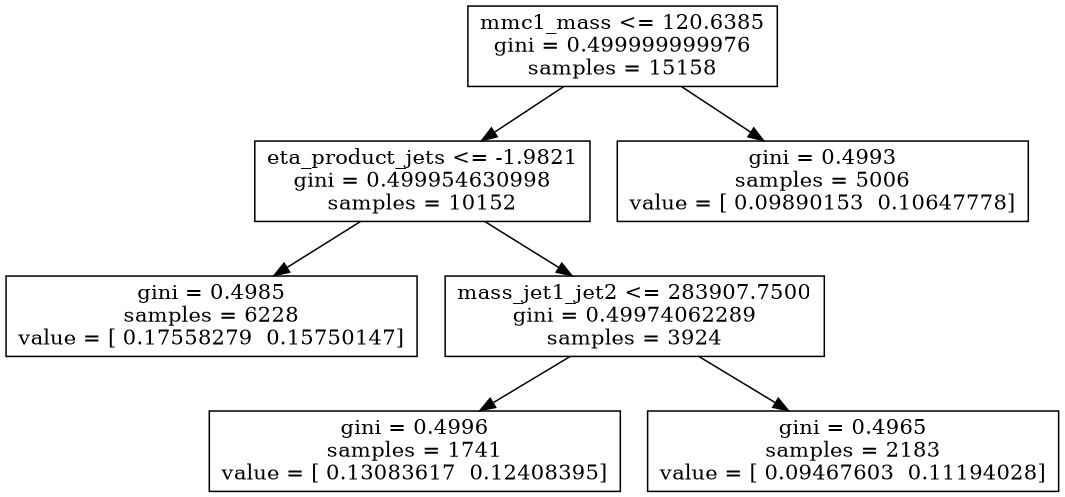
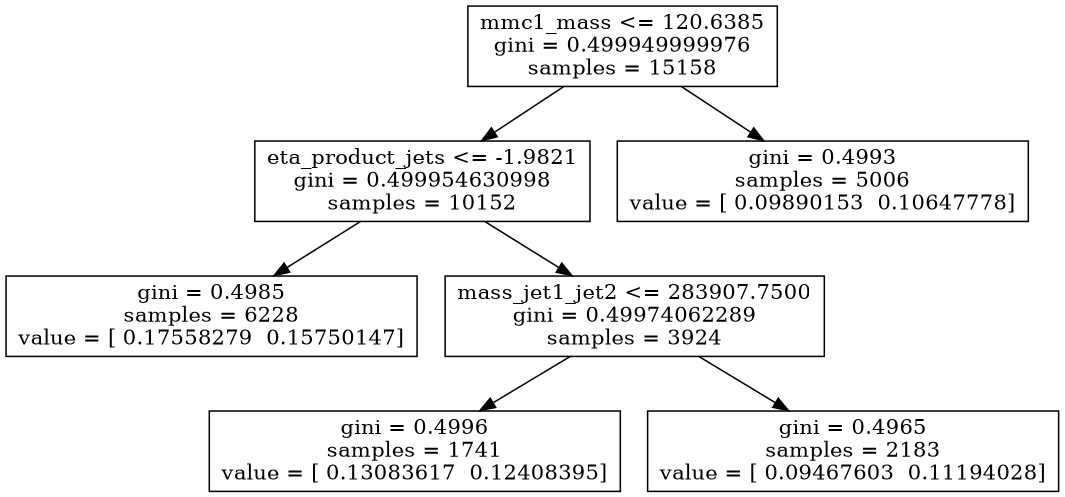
(623, 46) -> (623, 46)
